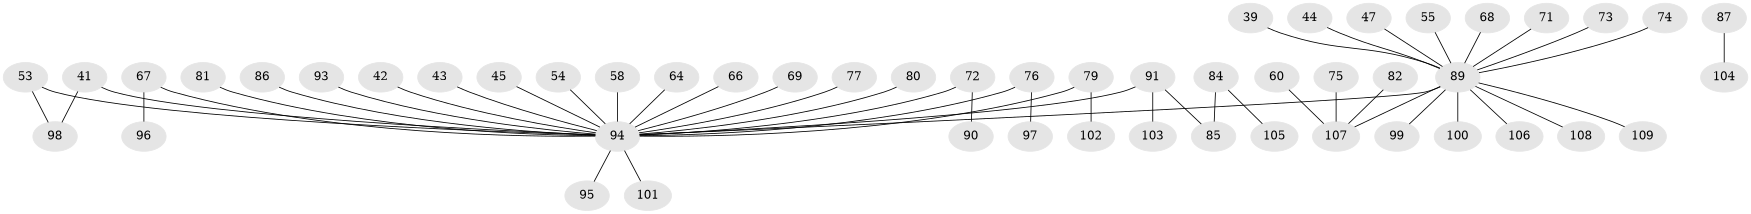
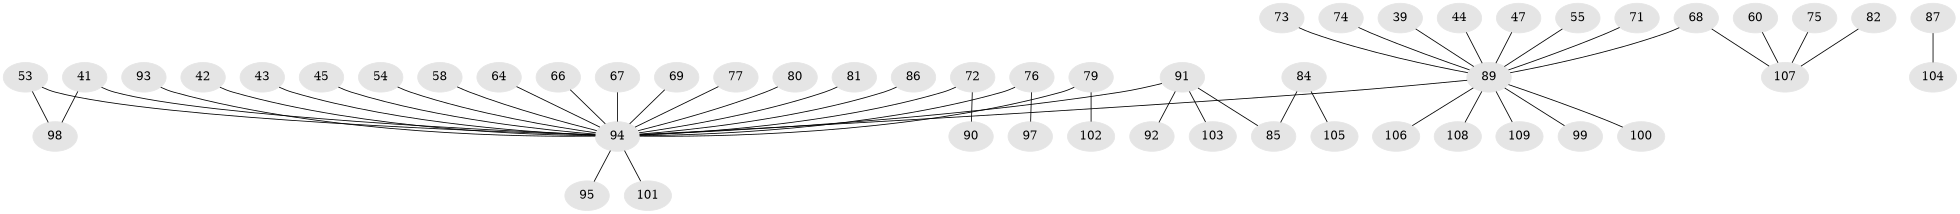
(1397, 107) -> (1740, 48)
(144, 136) -> none
none -> (1152, 136)
